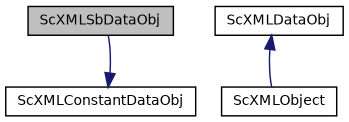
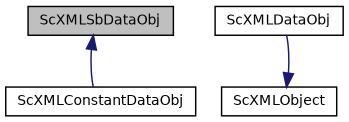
(110, 54) -> (91, 69)
(270, 69) -> (289, 54)
